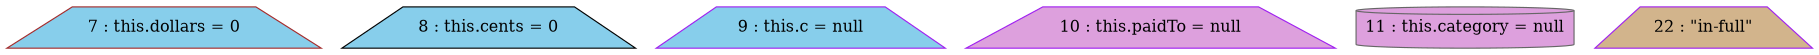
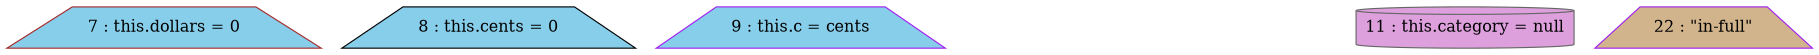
(801, 28) -> (801, 28)
(1151, 28) -> none
